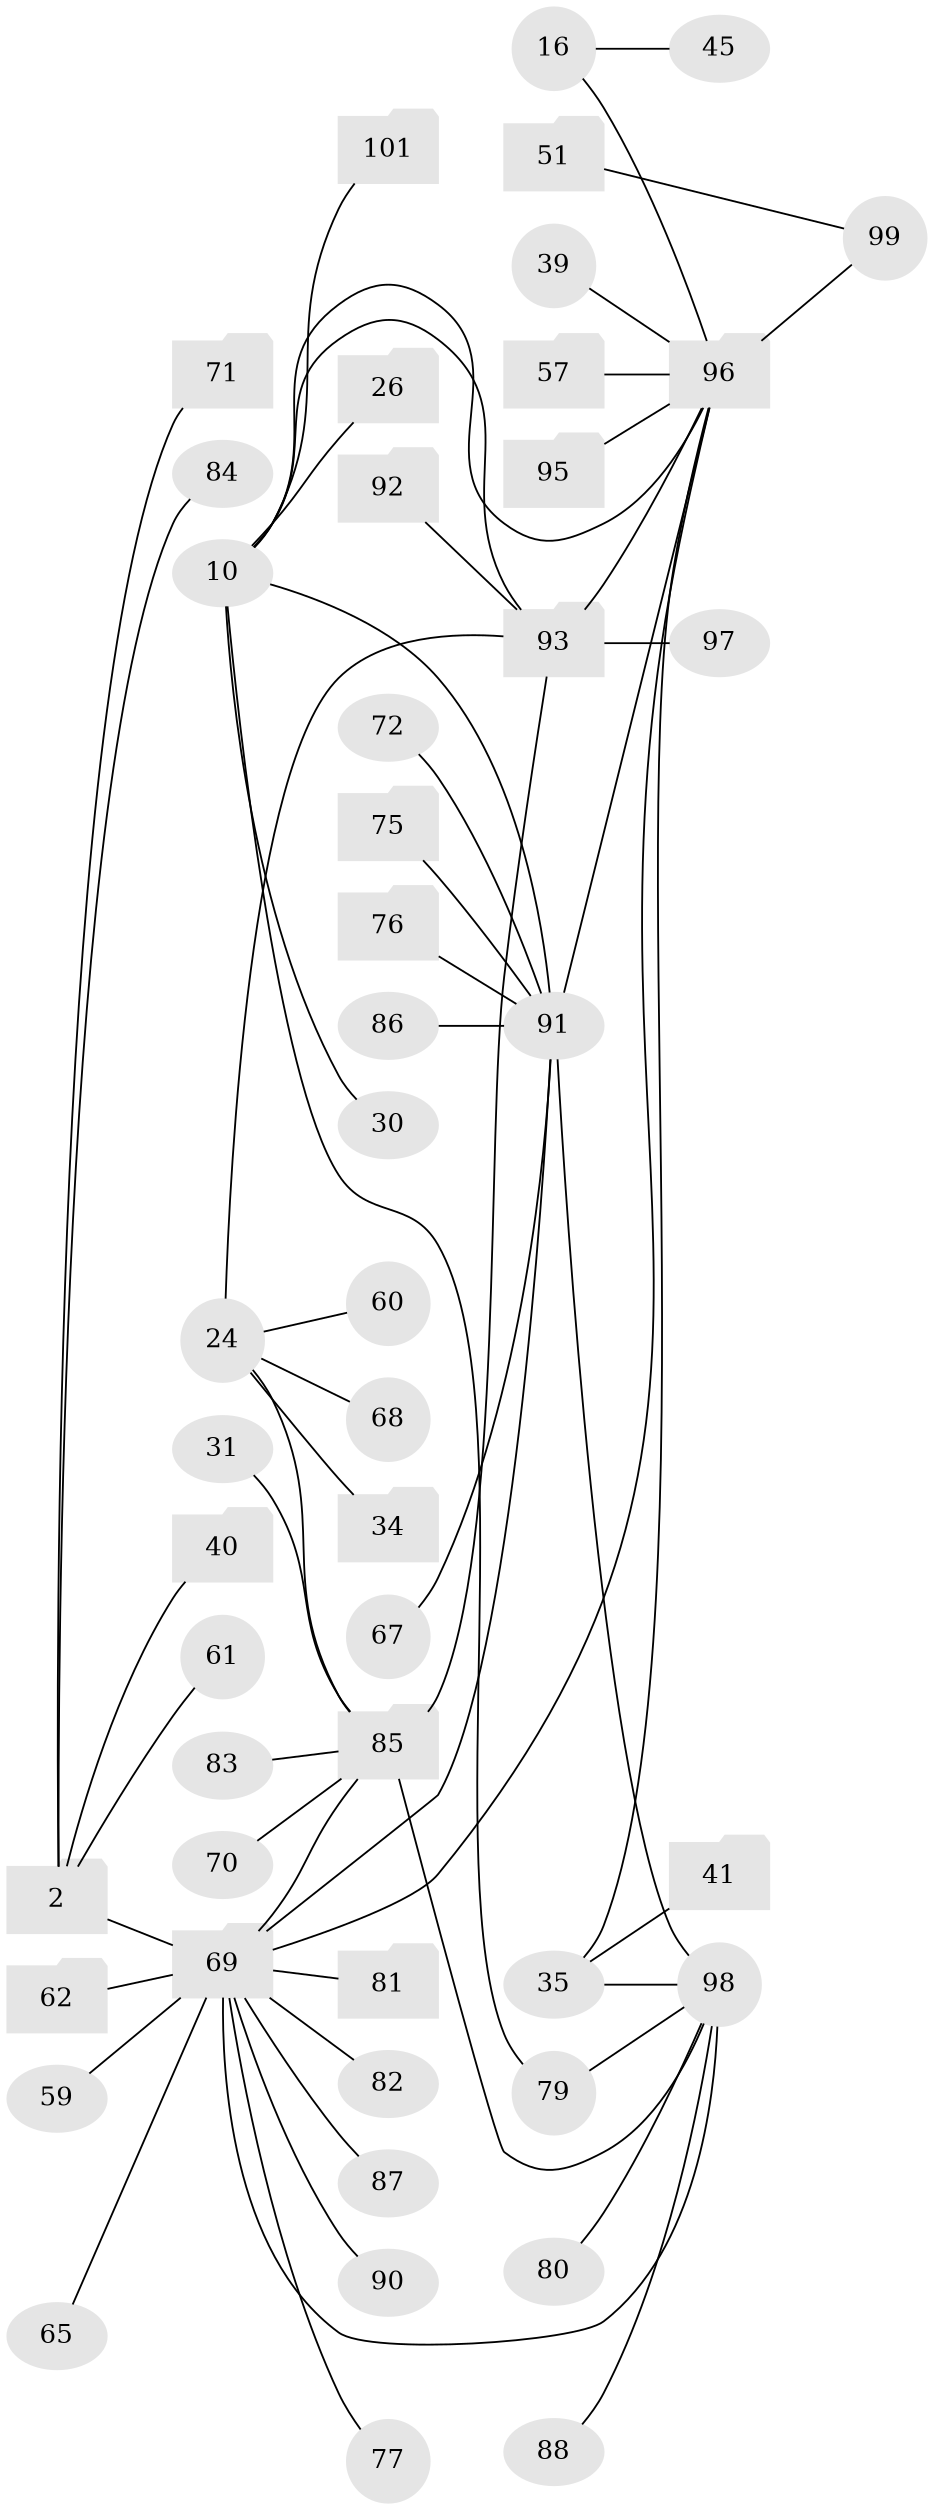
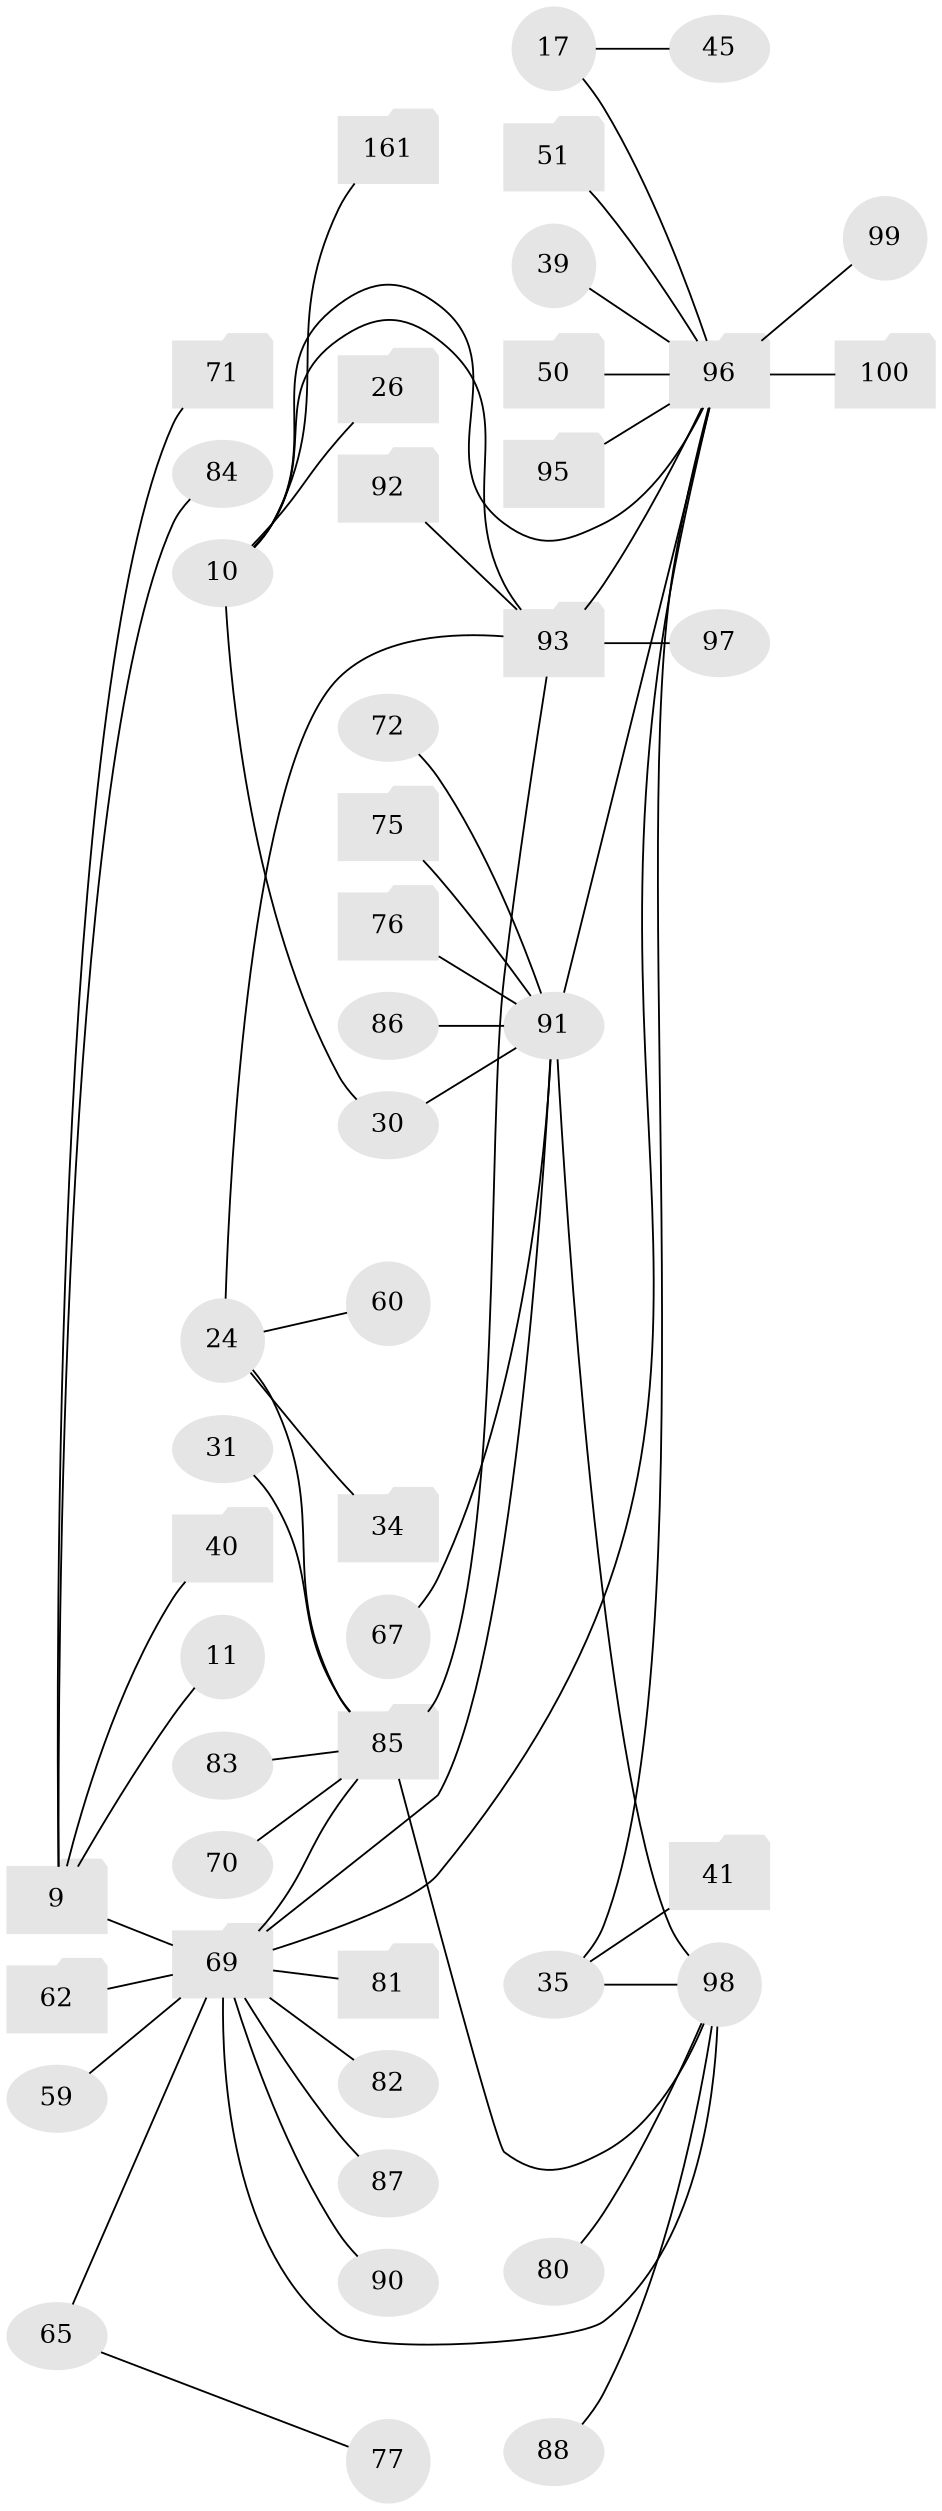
(554, 49) -> (554, 49)
(388, 150) -> (388, 150)
(724, 199) -> (646, 264)
(554, 374) -> (554, 374)
none -> (885, 374)
(478, 738) -> (471, 1076)
(388, 1420) -> none
(223, 1657) -> (223, 1657)
(57, 1900) -> (57, 1900)
(554, 2093) -> none
(277, 2220) -> (225, 2400)
